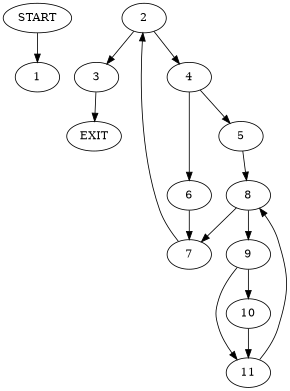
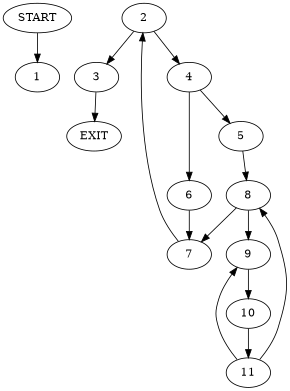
(216, 309) -> (216, 318)
